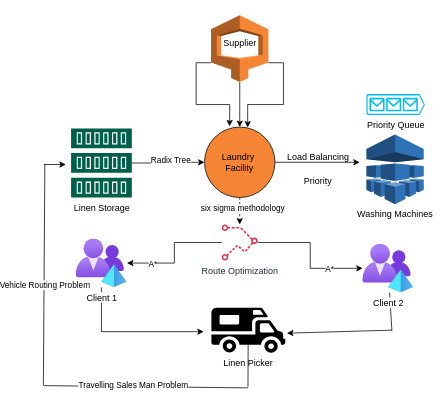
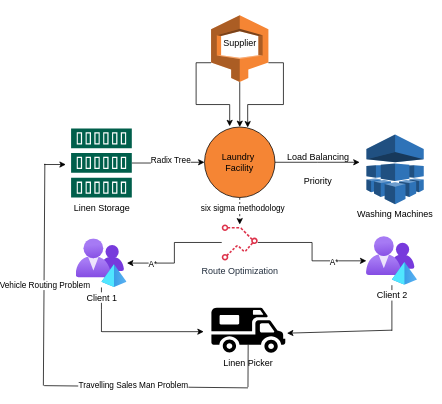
(396, 105) -> none
(388, 269) -> (392, 261)
